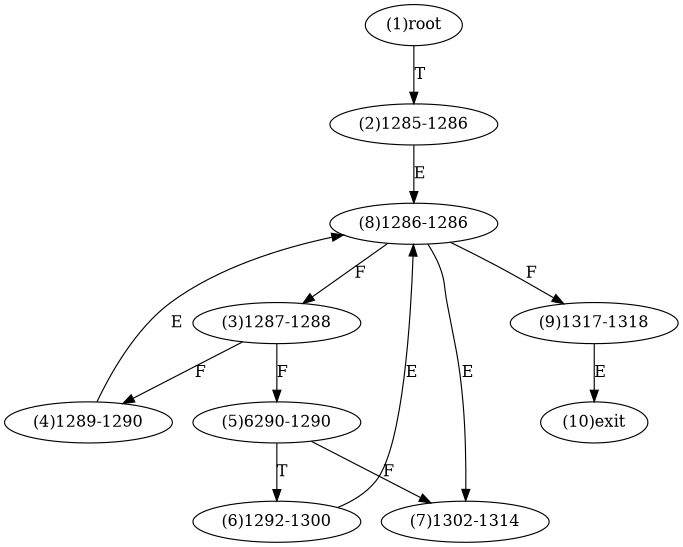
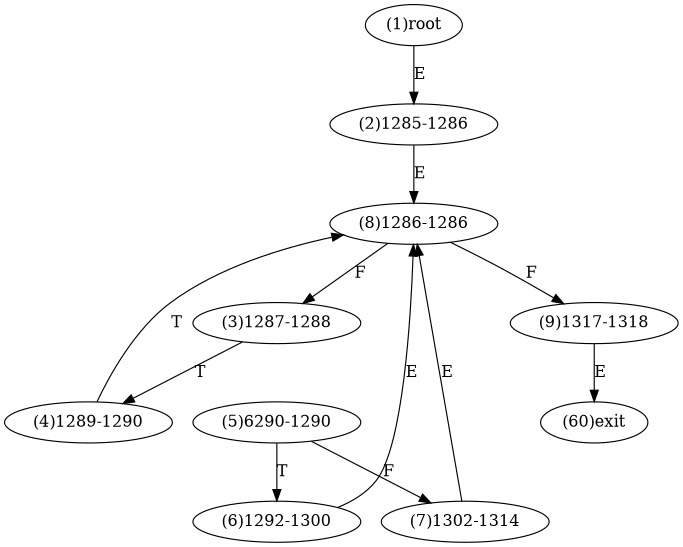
(420, 75) -> (420, 75)
(177, 323) -> (177, 323)
(459, 364) -> (441, 378)
(277, 367) -> none
(200, 373) -> (200, 373)
(594, 422) -> (594, 422)
